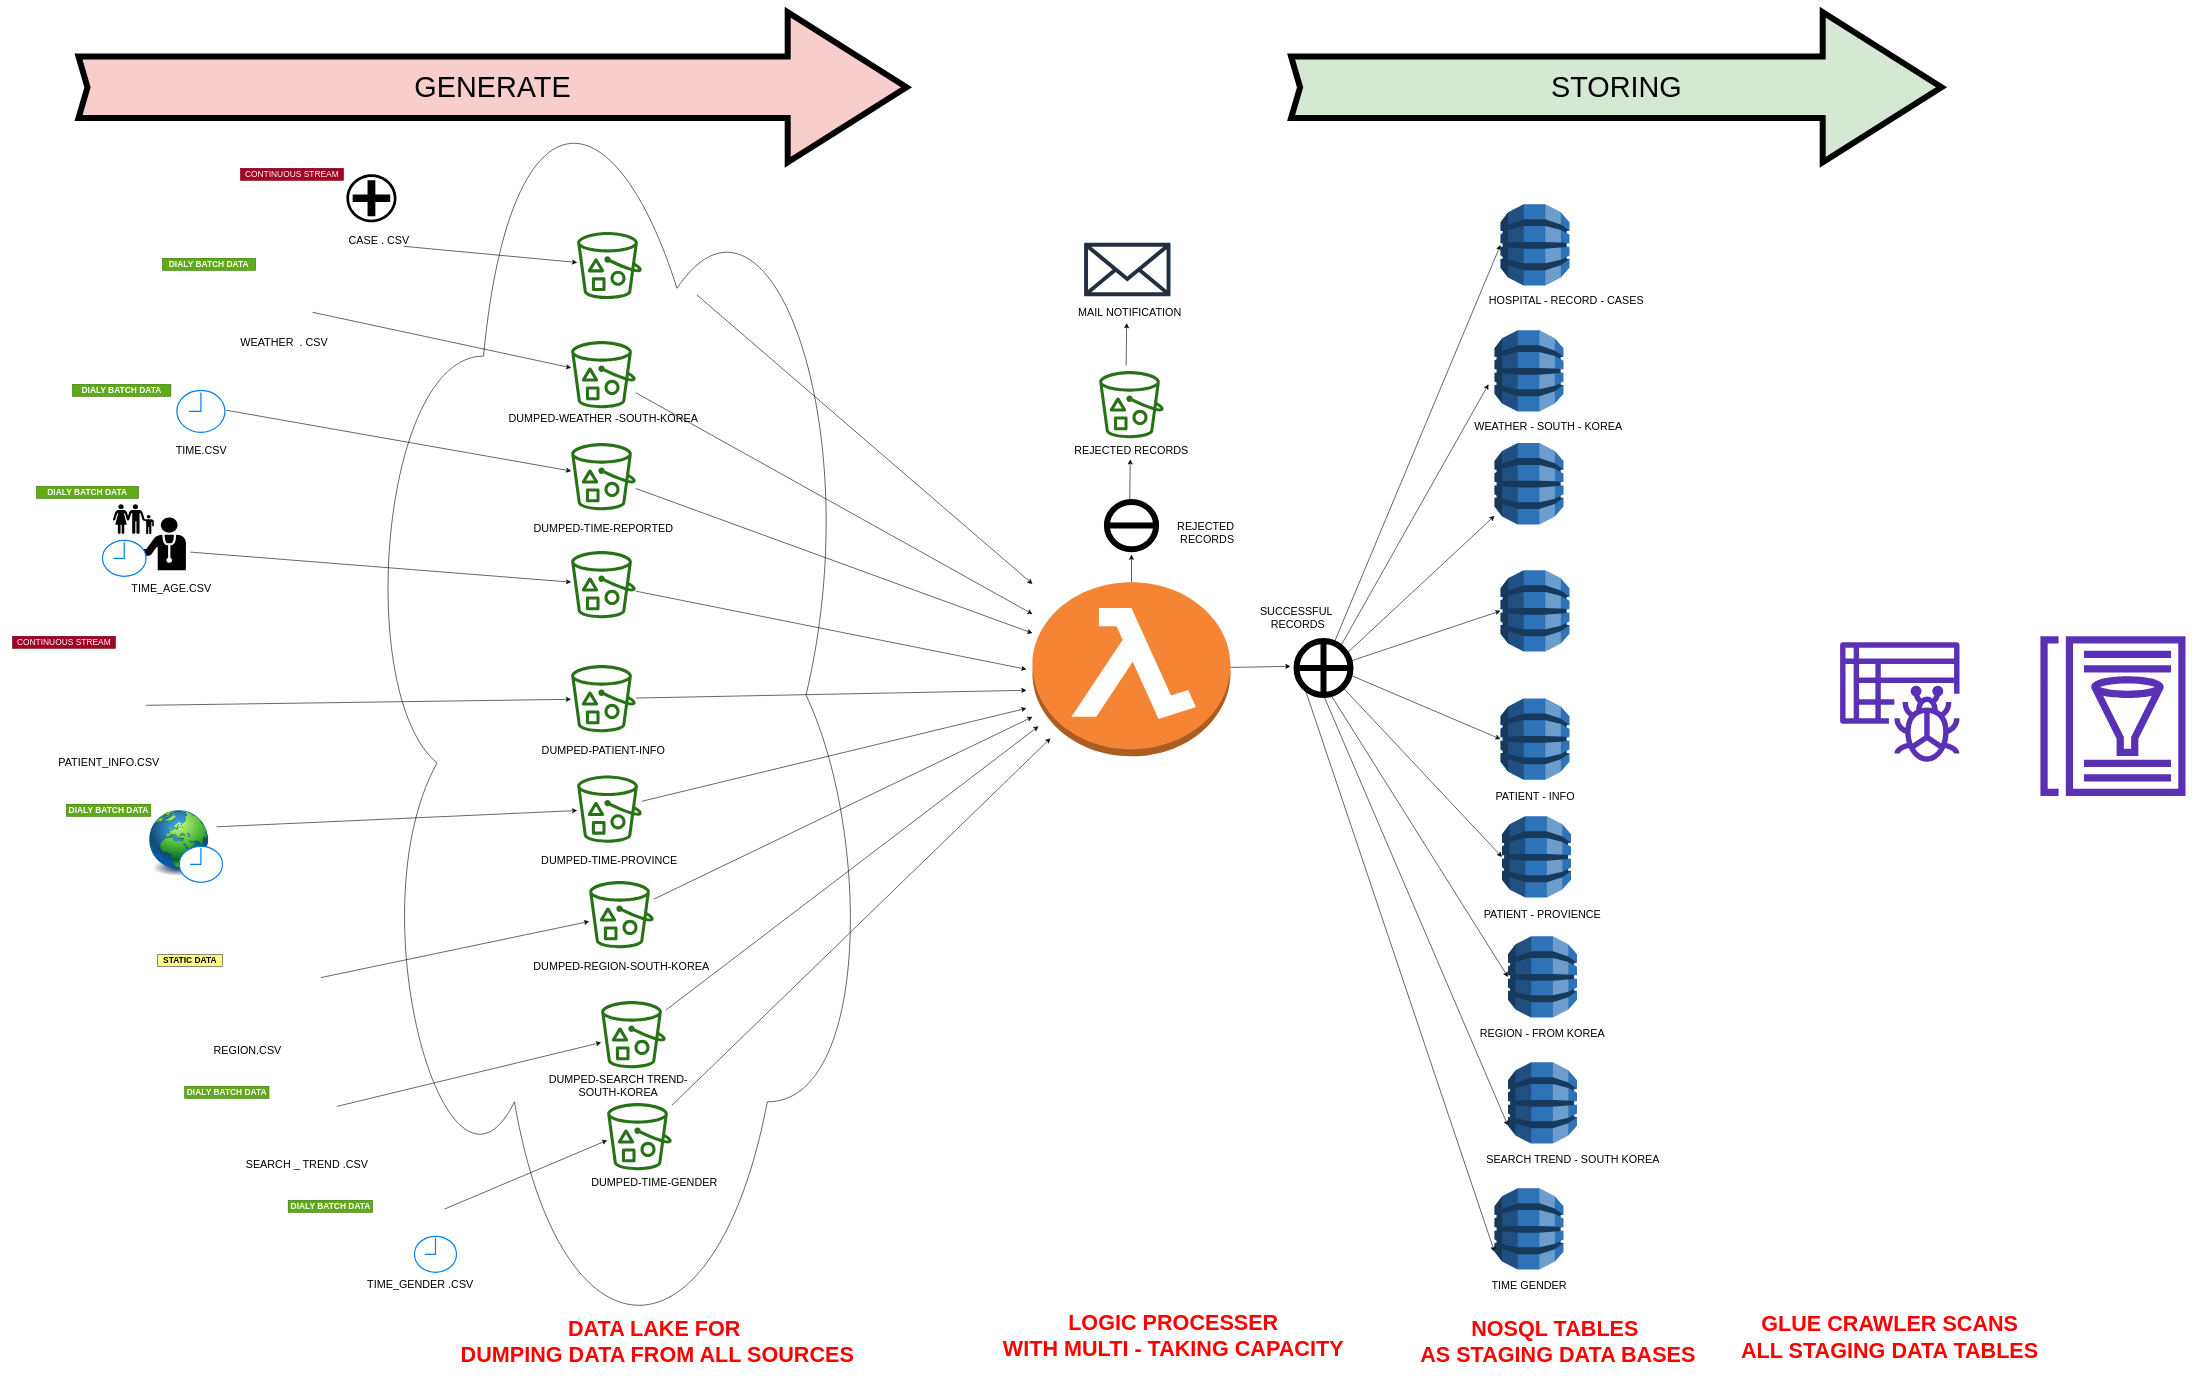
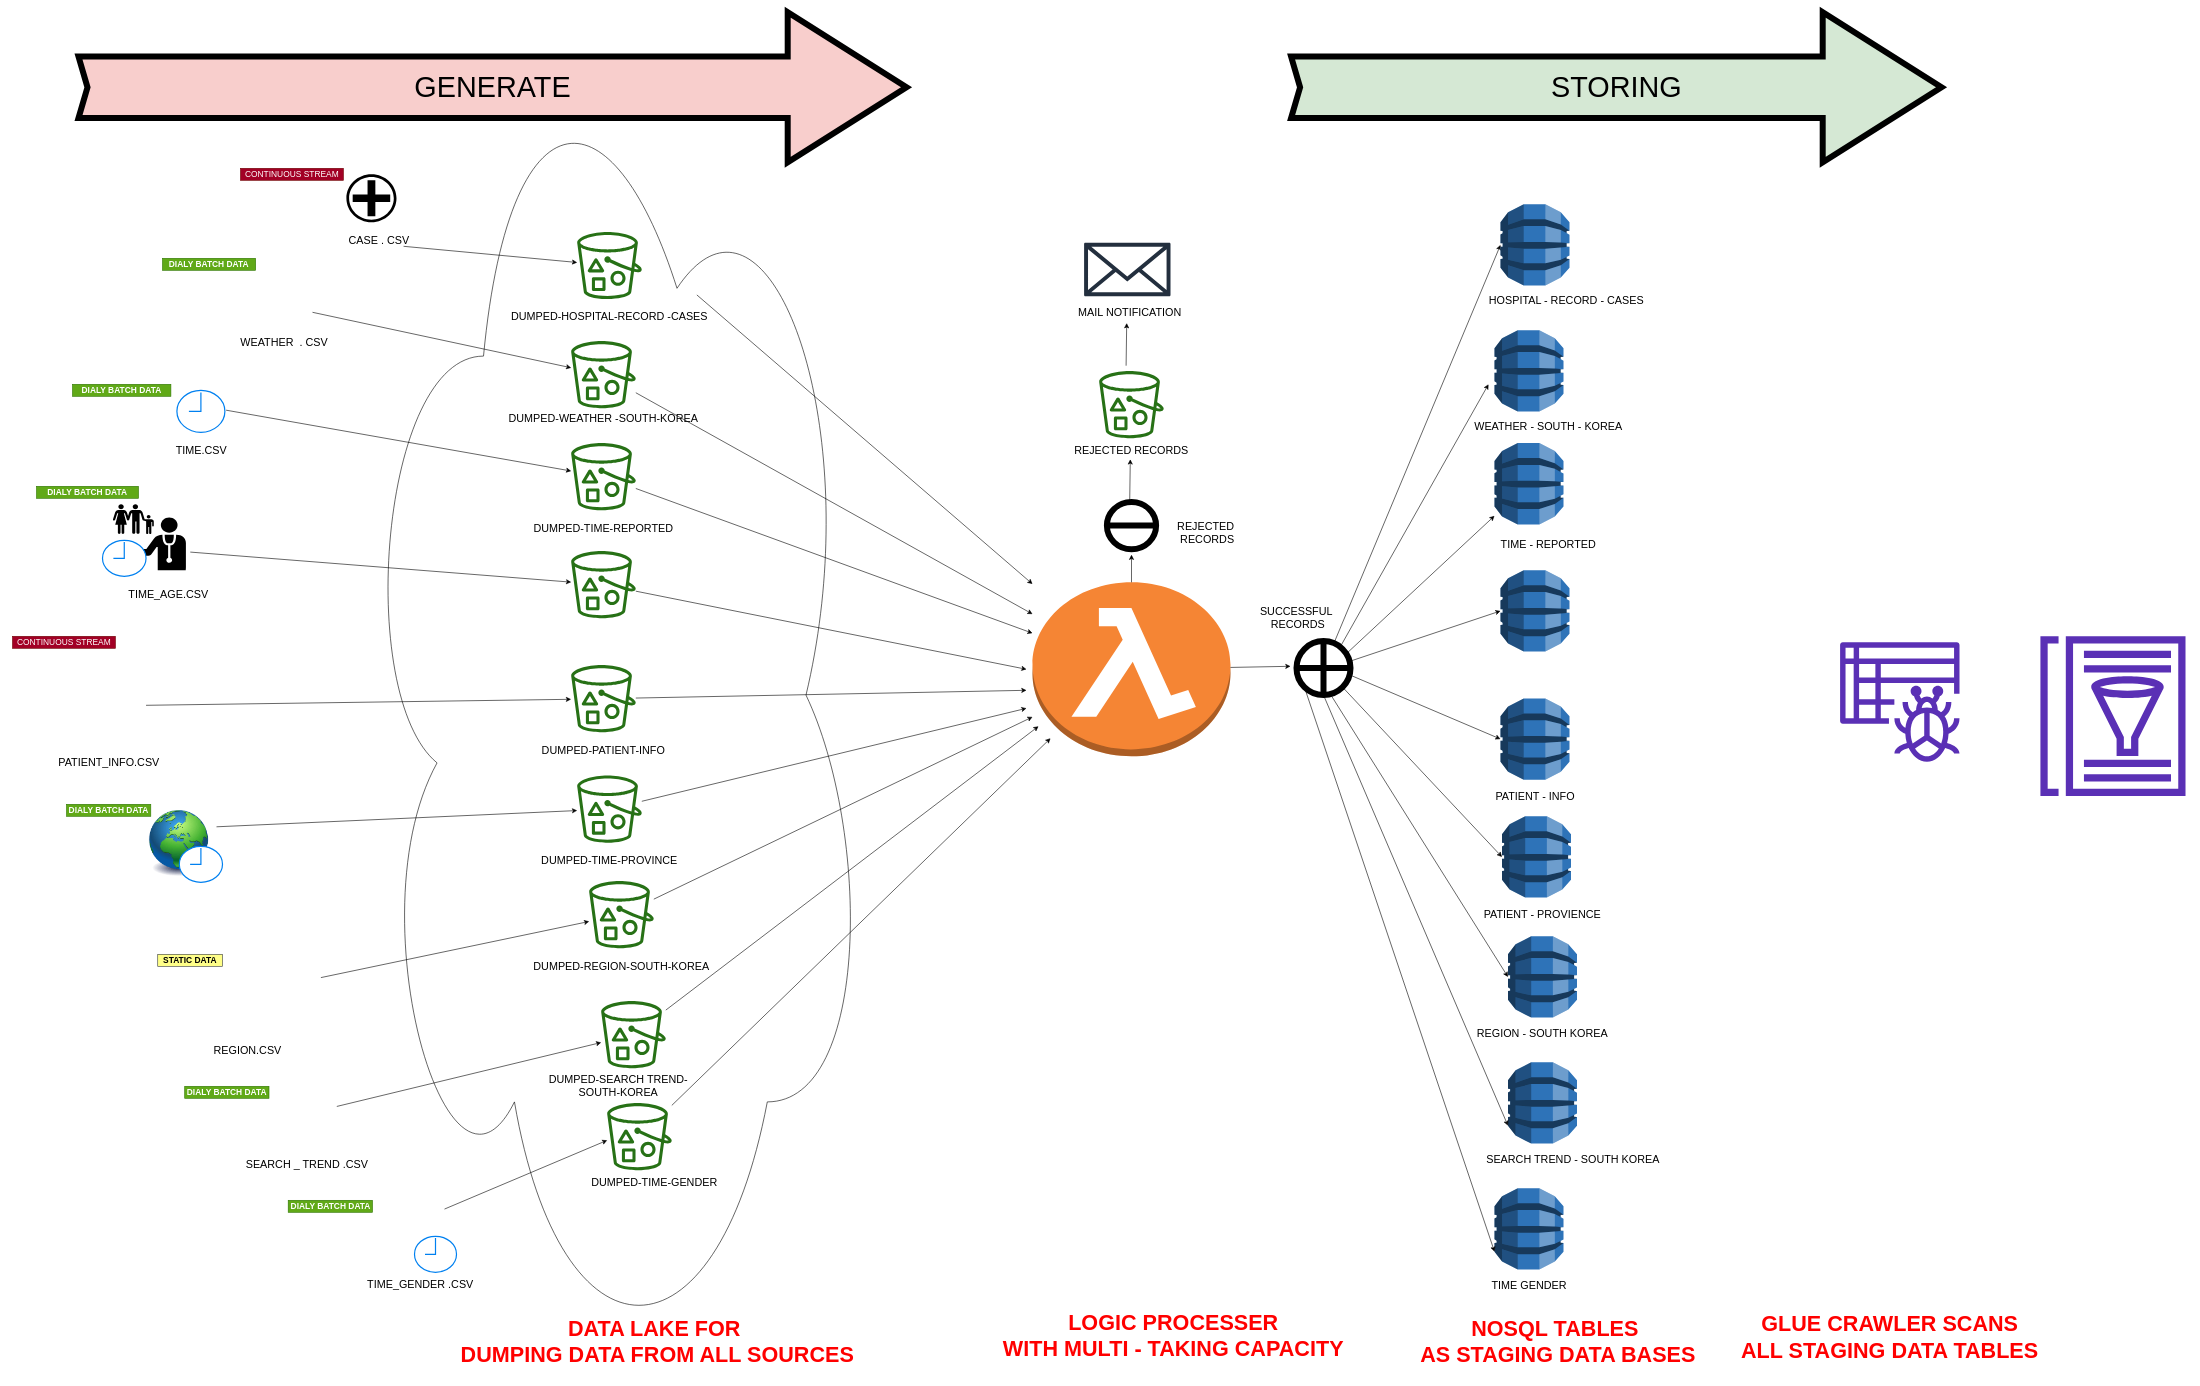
none -> (609, 317)
none -> (1548, 545)
(171, 588) -> (168, 594)
(1542, 1034) -> (1542, 1034)
